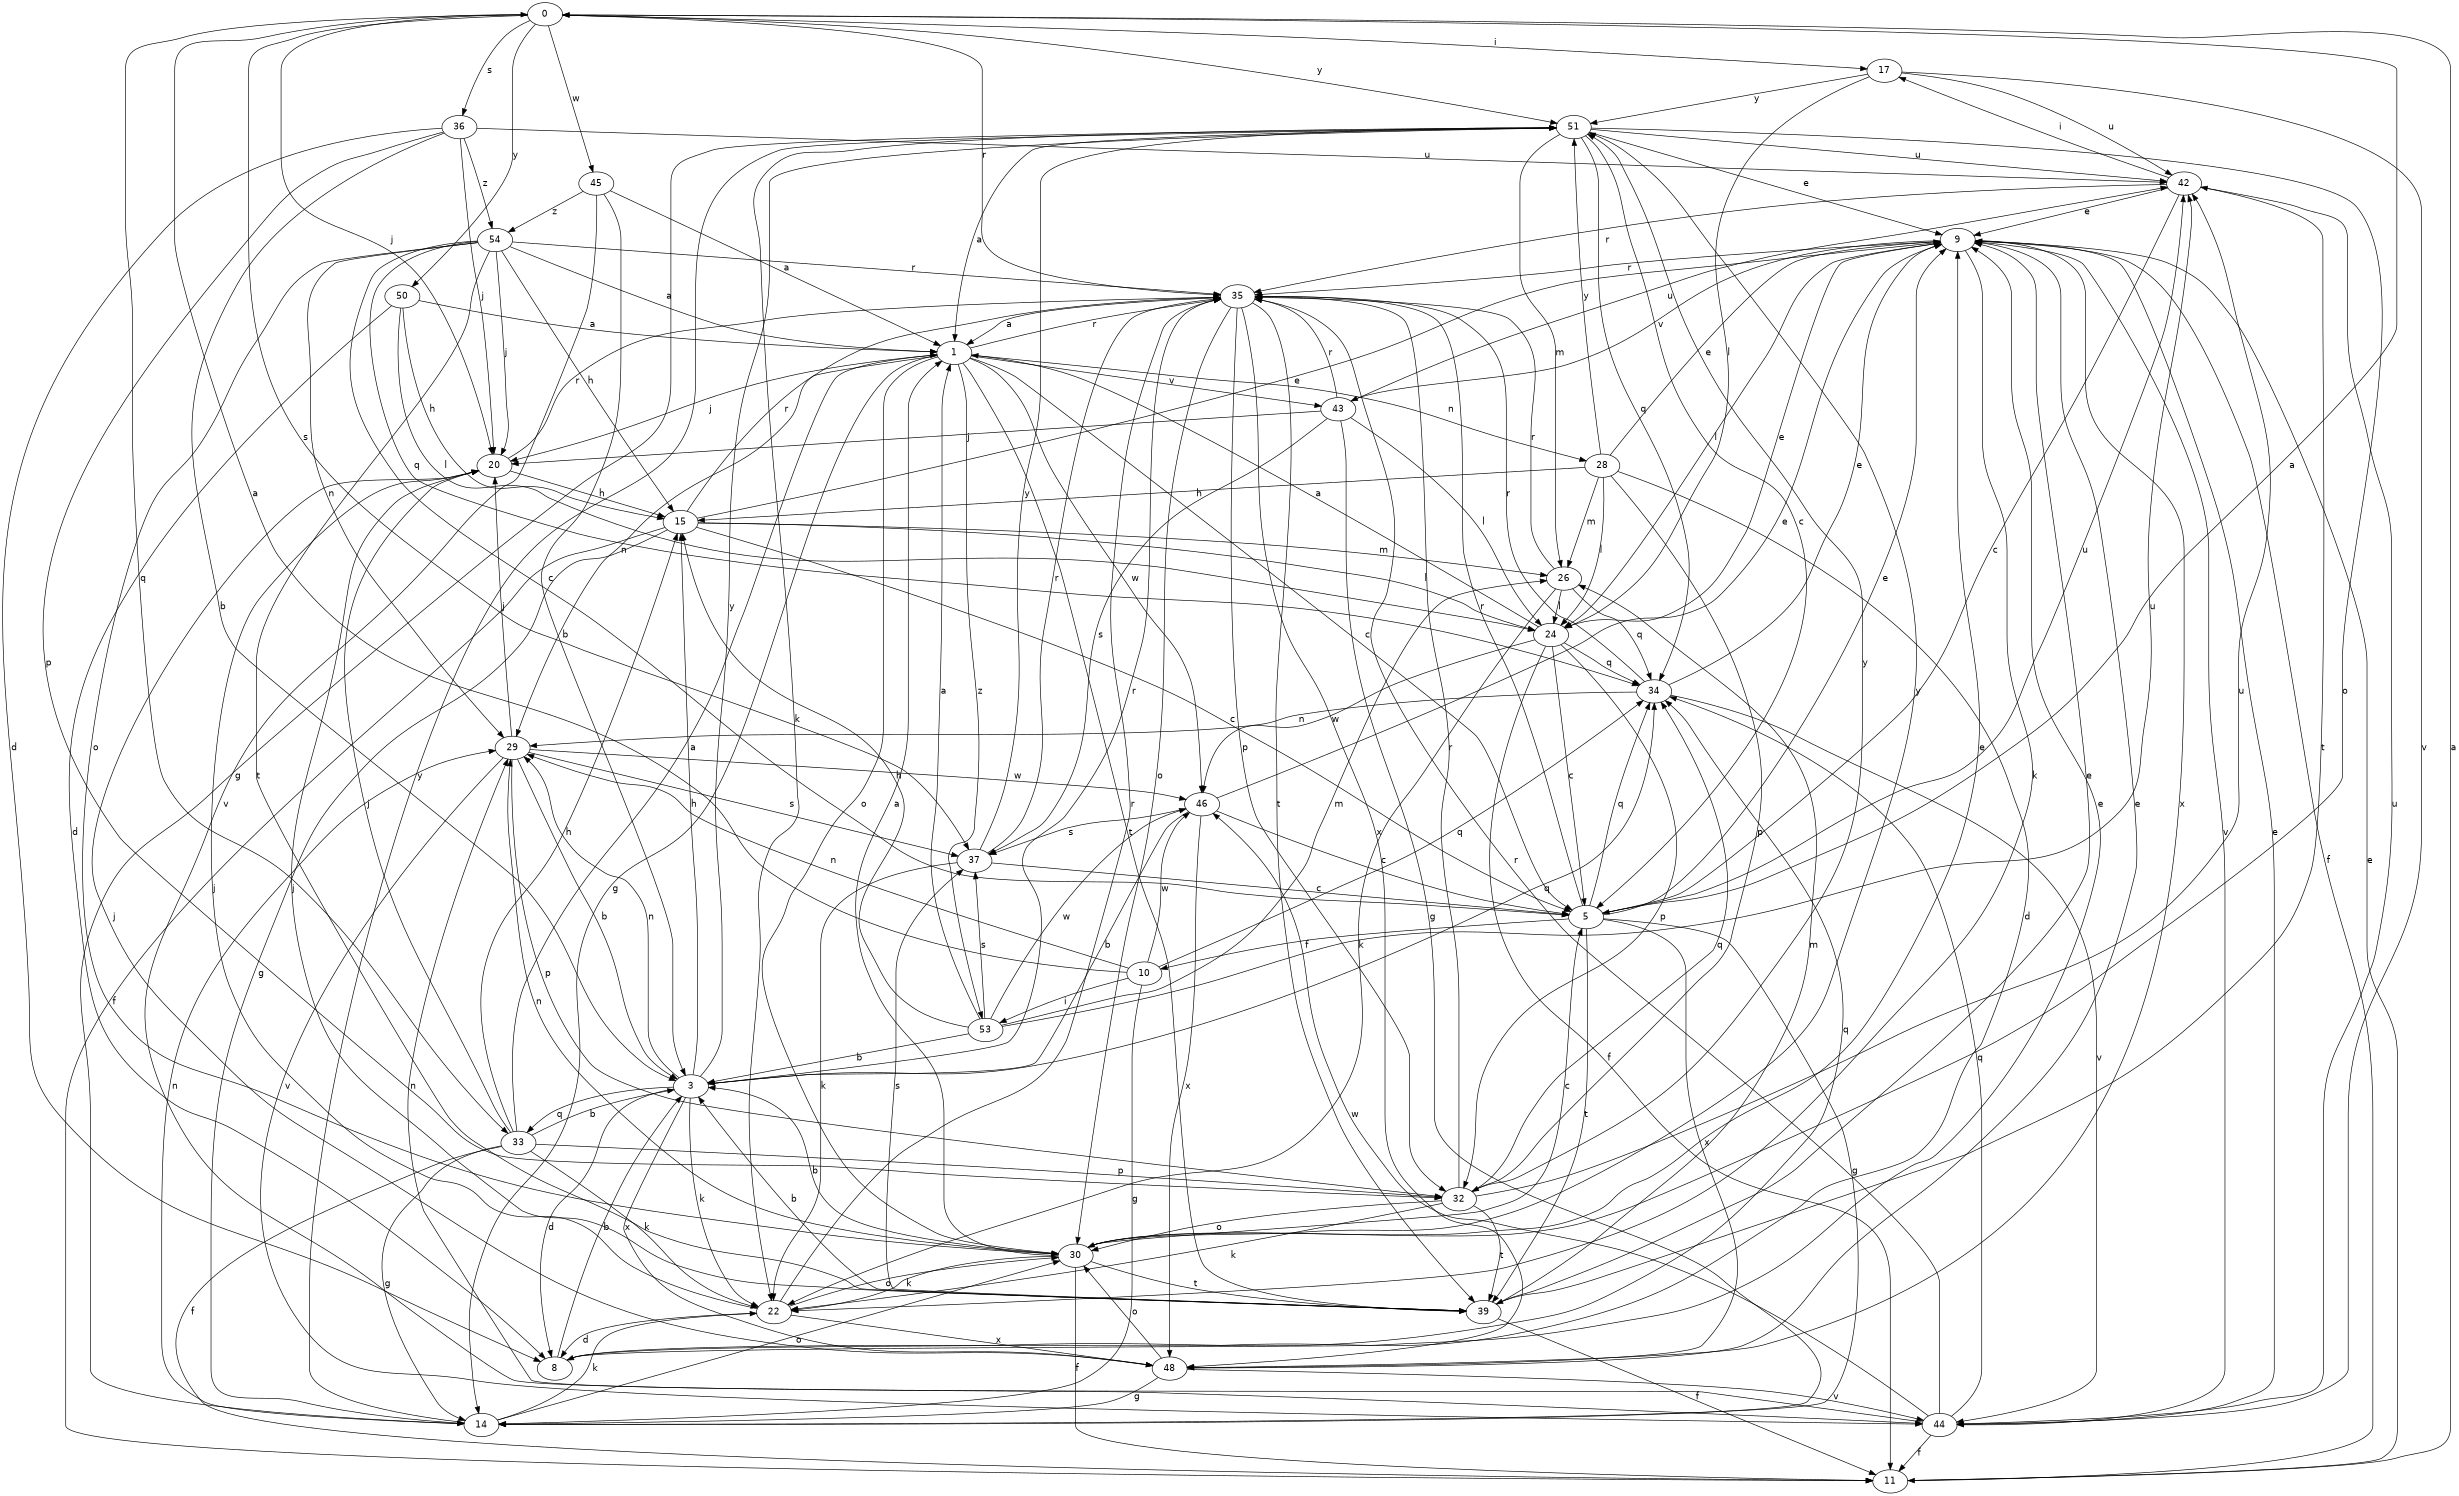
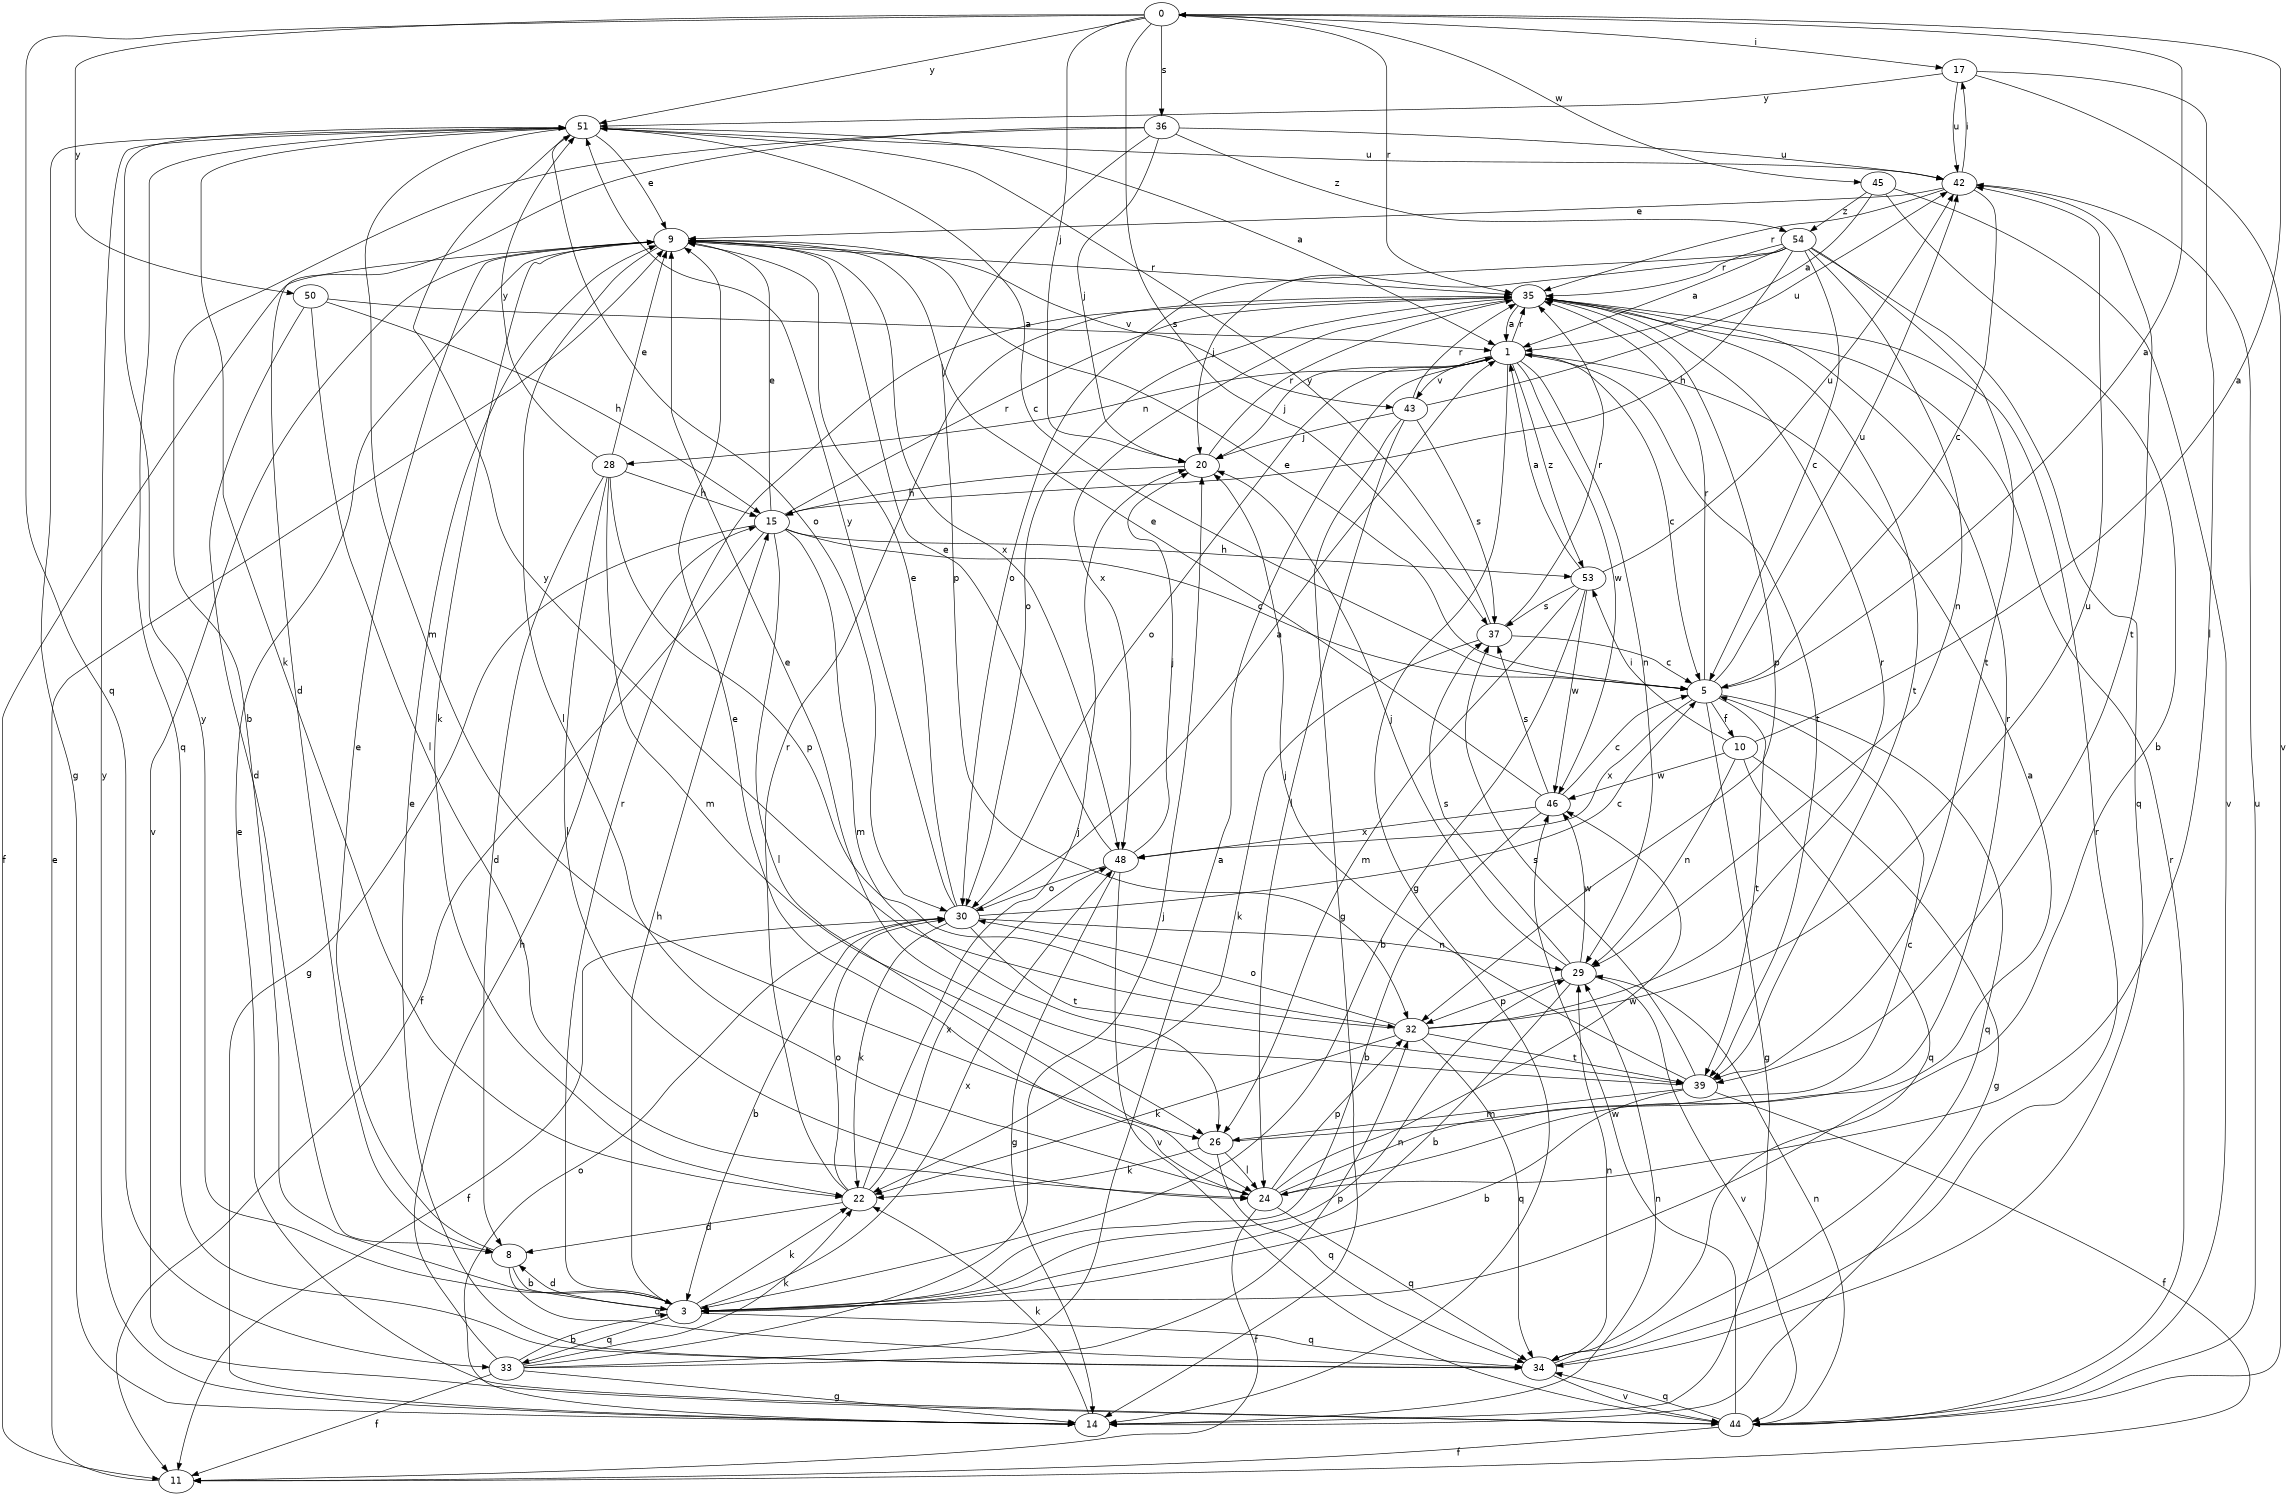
(2451, 79) -> none
(903, 802) -> (1155, 551)
